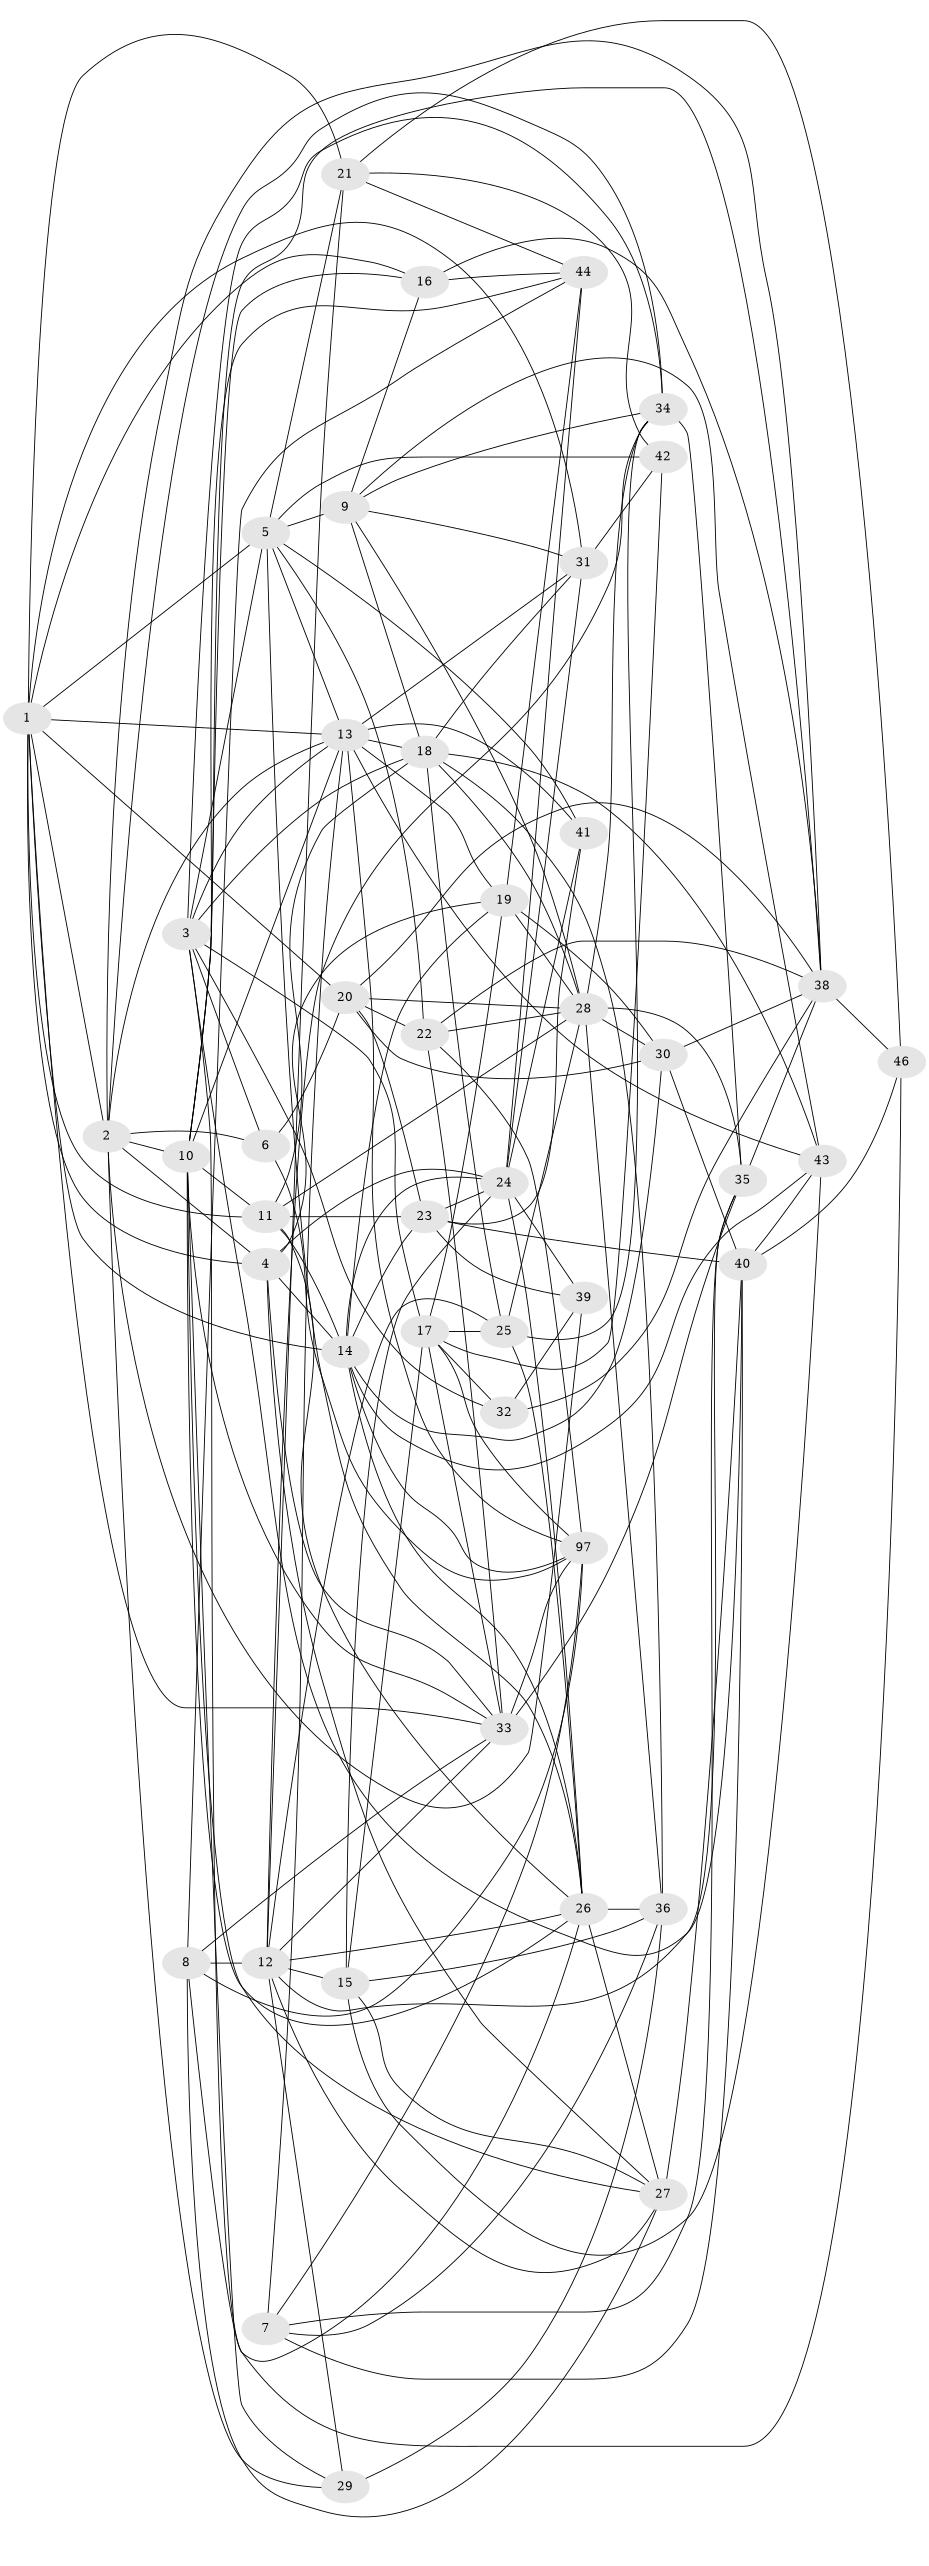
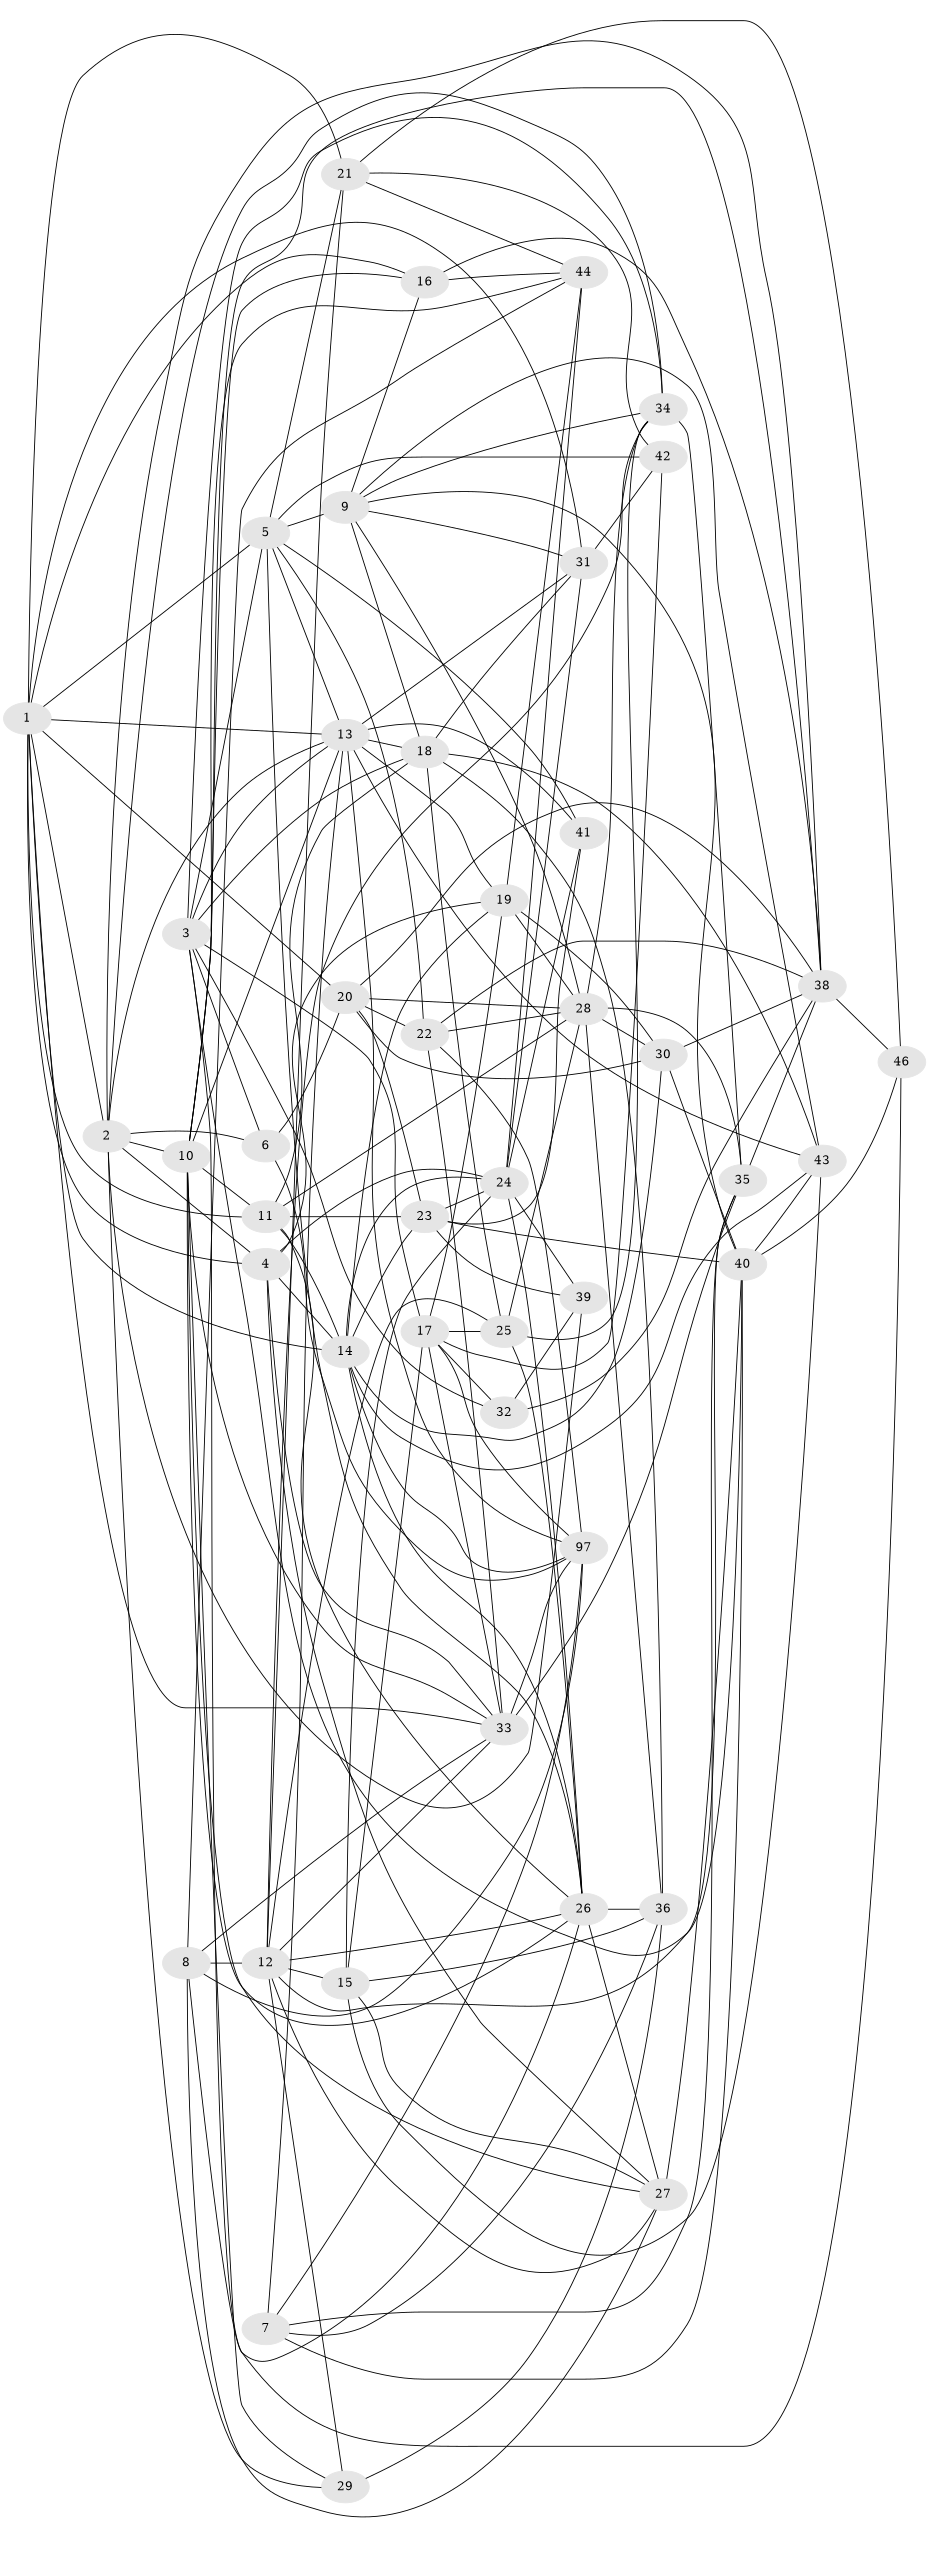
none -> (699, 683)
(524, 870) -> none
